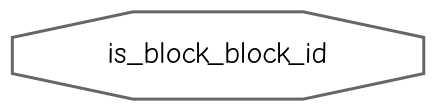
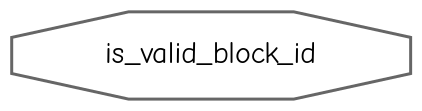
(218, 55) -> (211, 55)
